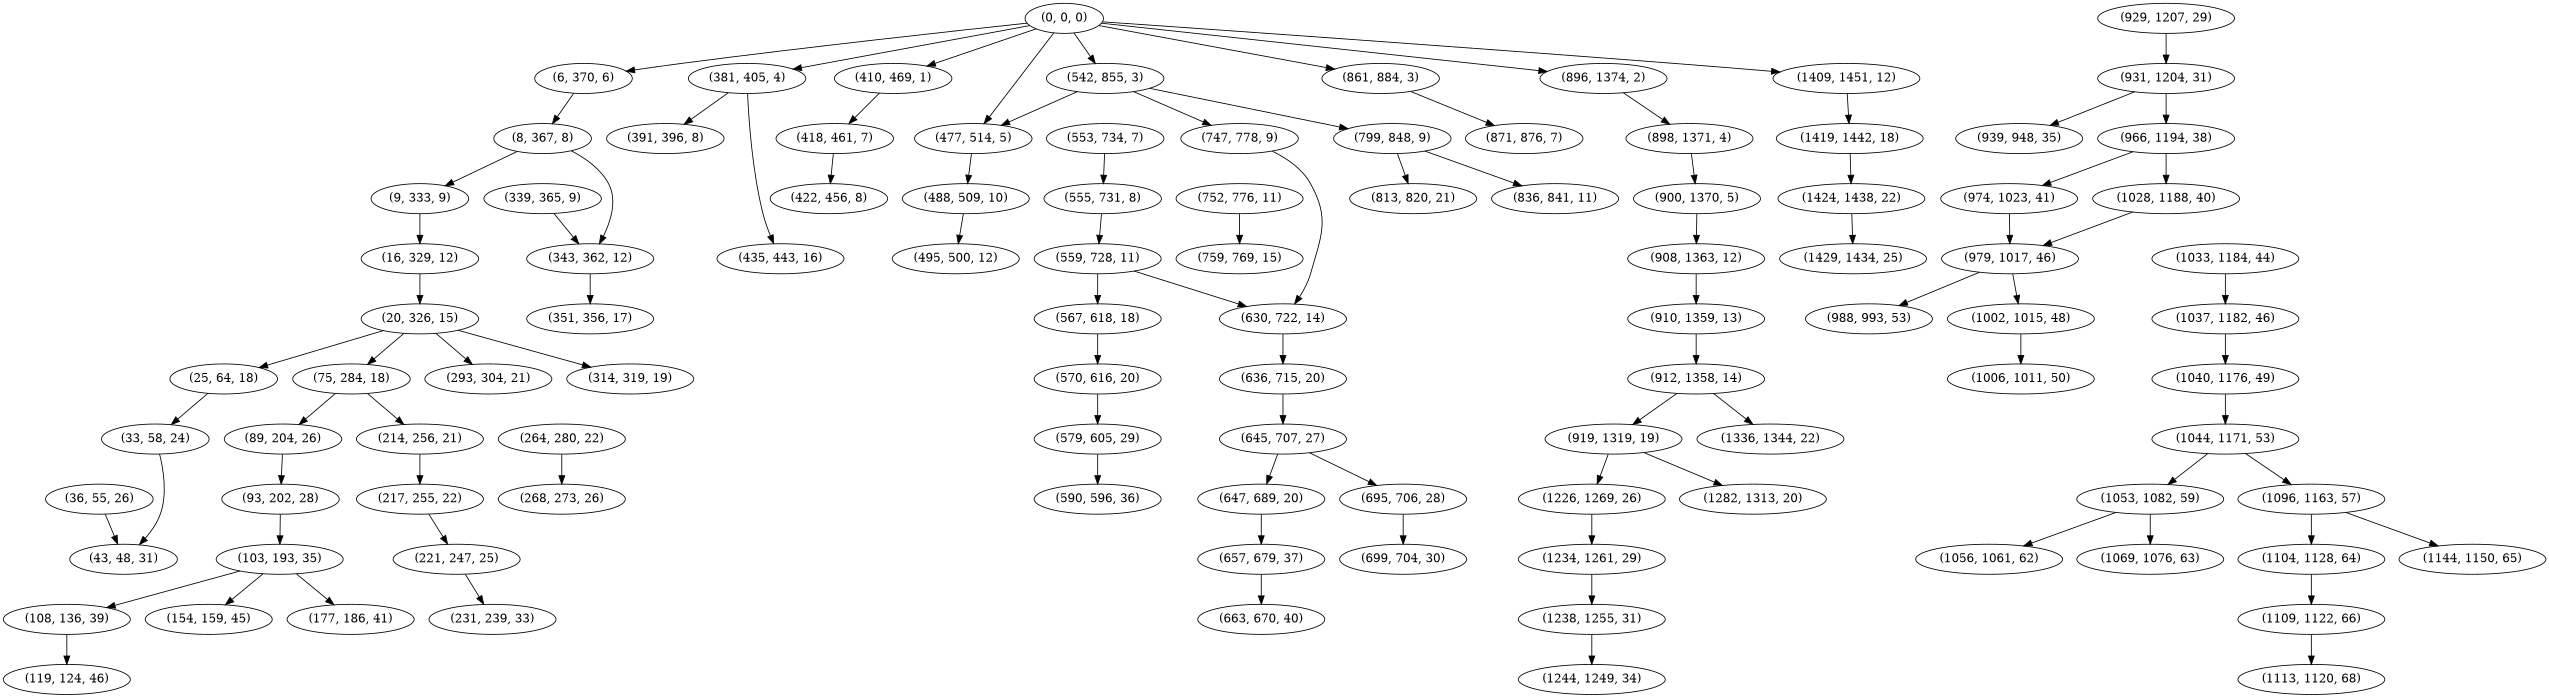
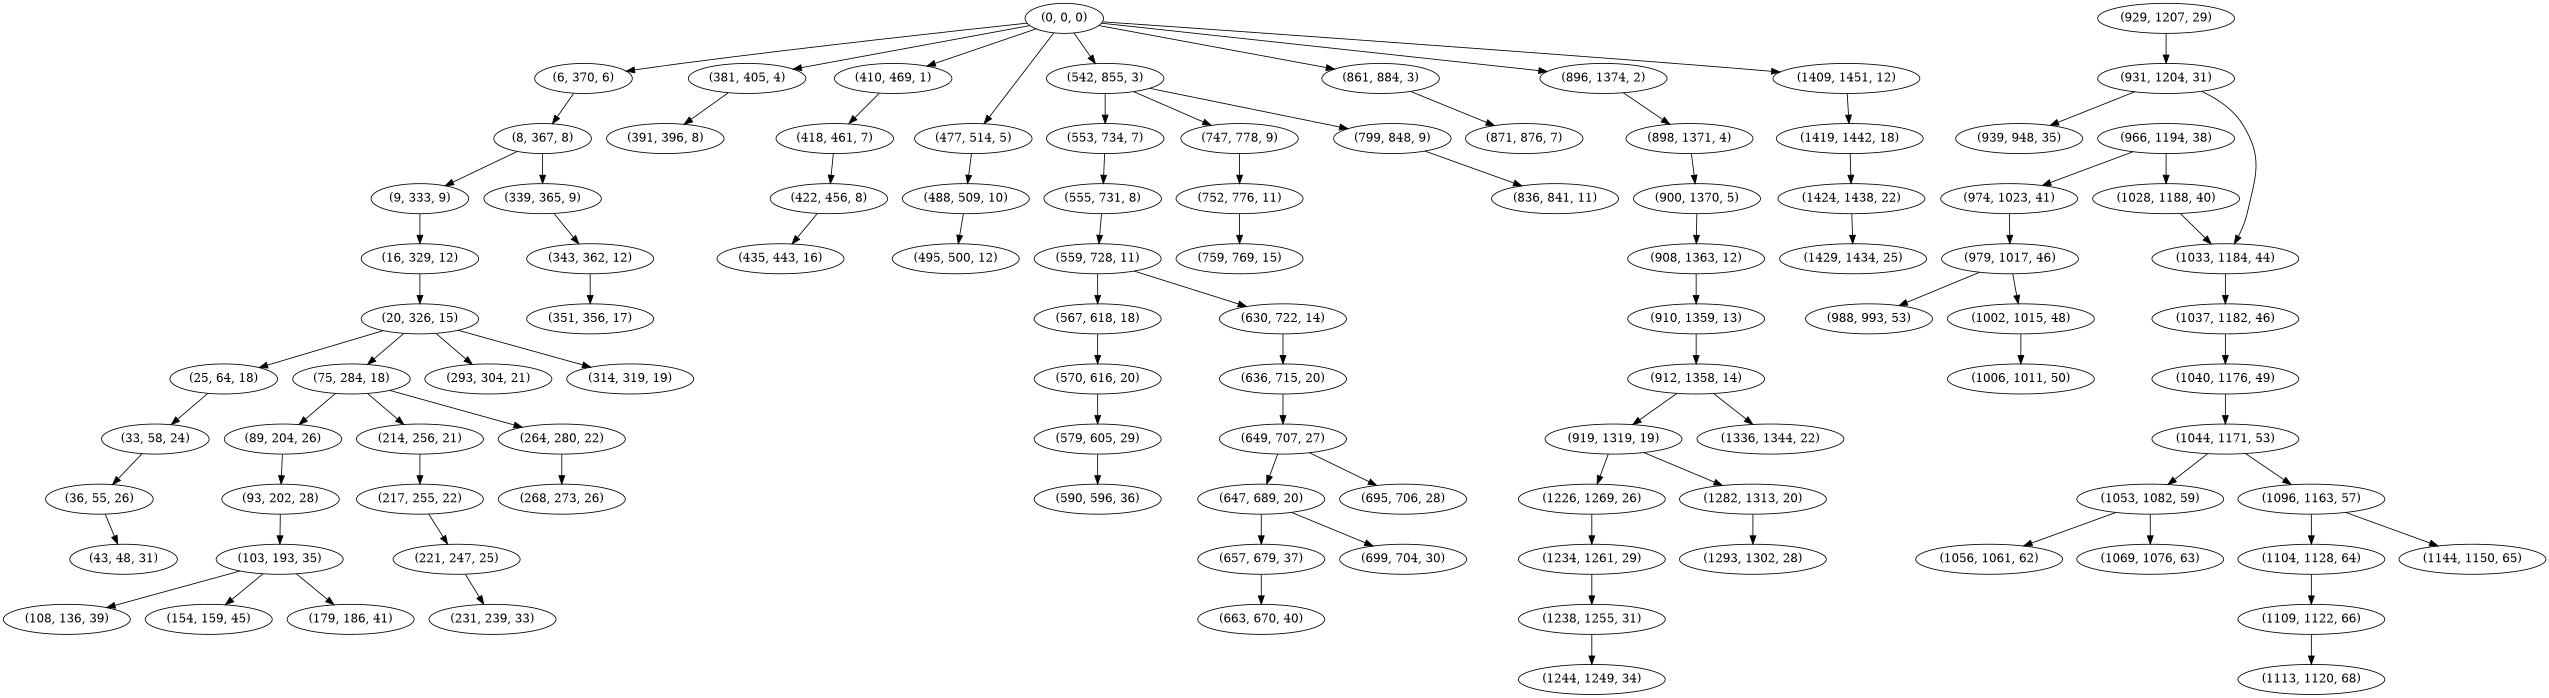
(2166, 104) -> (2255, 154)
(1043, 107) -> (1105, 104)
(754, 166) -> (807, 225)
(609, 186) -> (543, 165)
(1413, 199) -> none
(1322, 216) -> (1240, 165)
(2092, 227) -> (2193, 226)
none -> (452, 408)
(1283, 439) -> (1283, 439)
(164, 498) -> (130, 466)
(1403, 525) -> (1328, 528)
none -> (1753, 559)
(351, 619) -> (351, 619)
(67, 679) -> none
